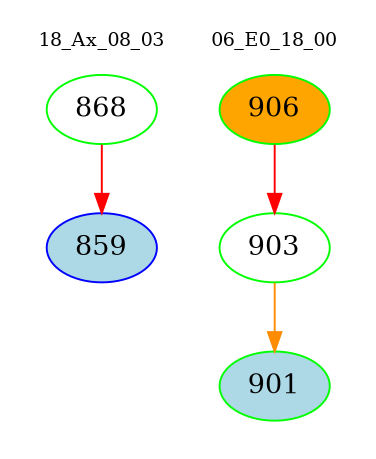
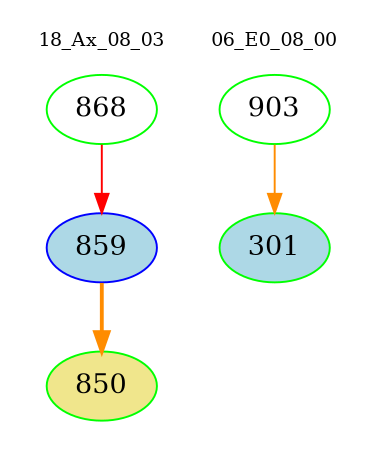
(275, 41) -> (275, 41)
(275, 109) -> none
none -> (102, 386)
(275, 386) -> (275, 248)
